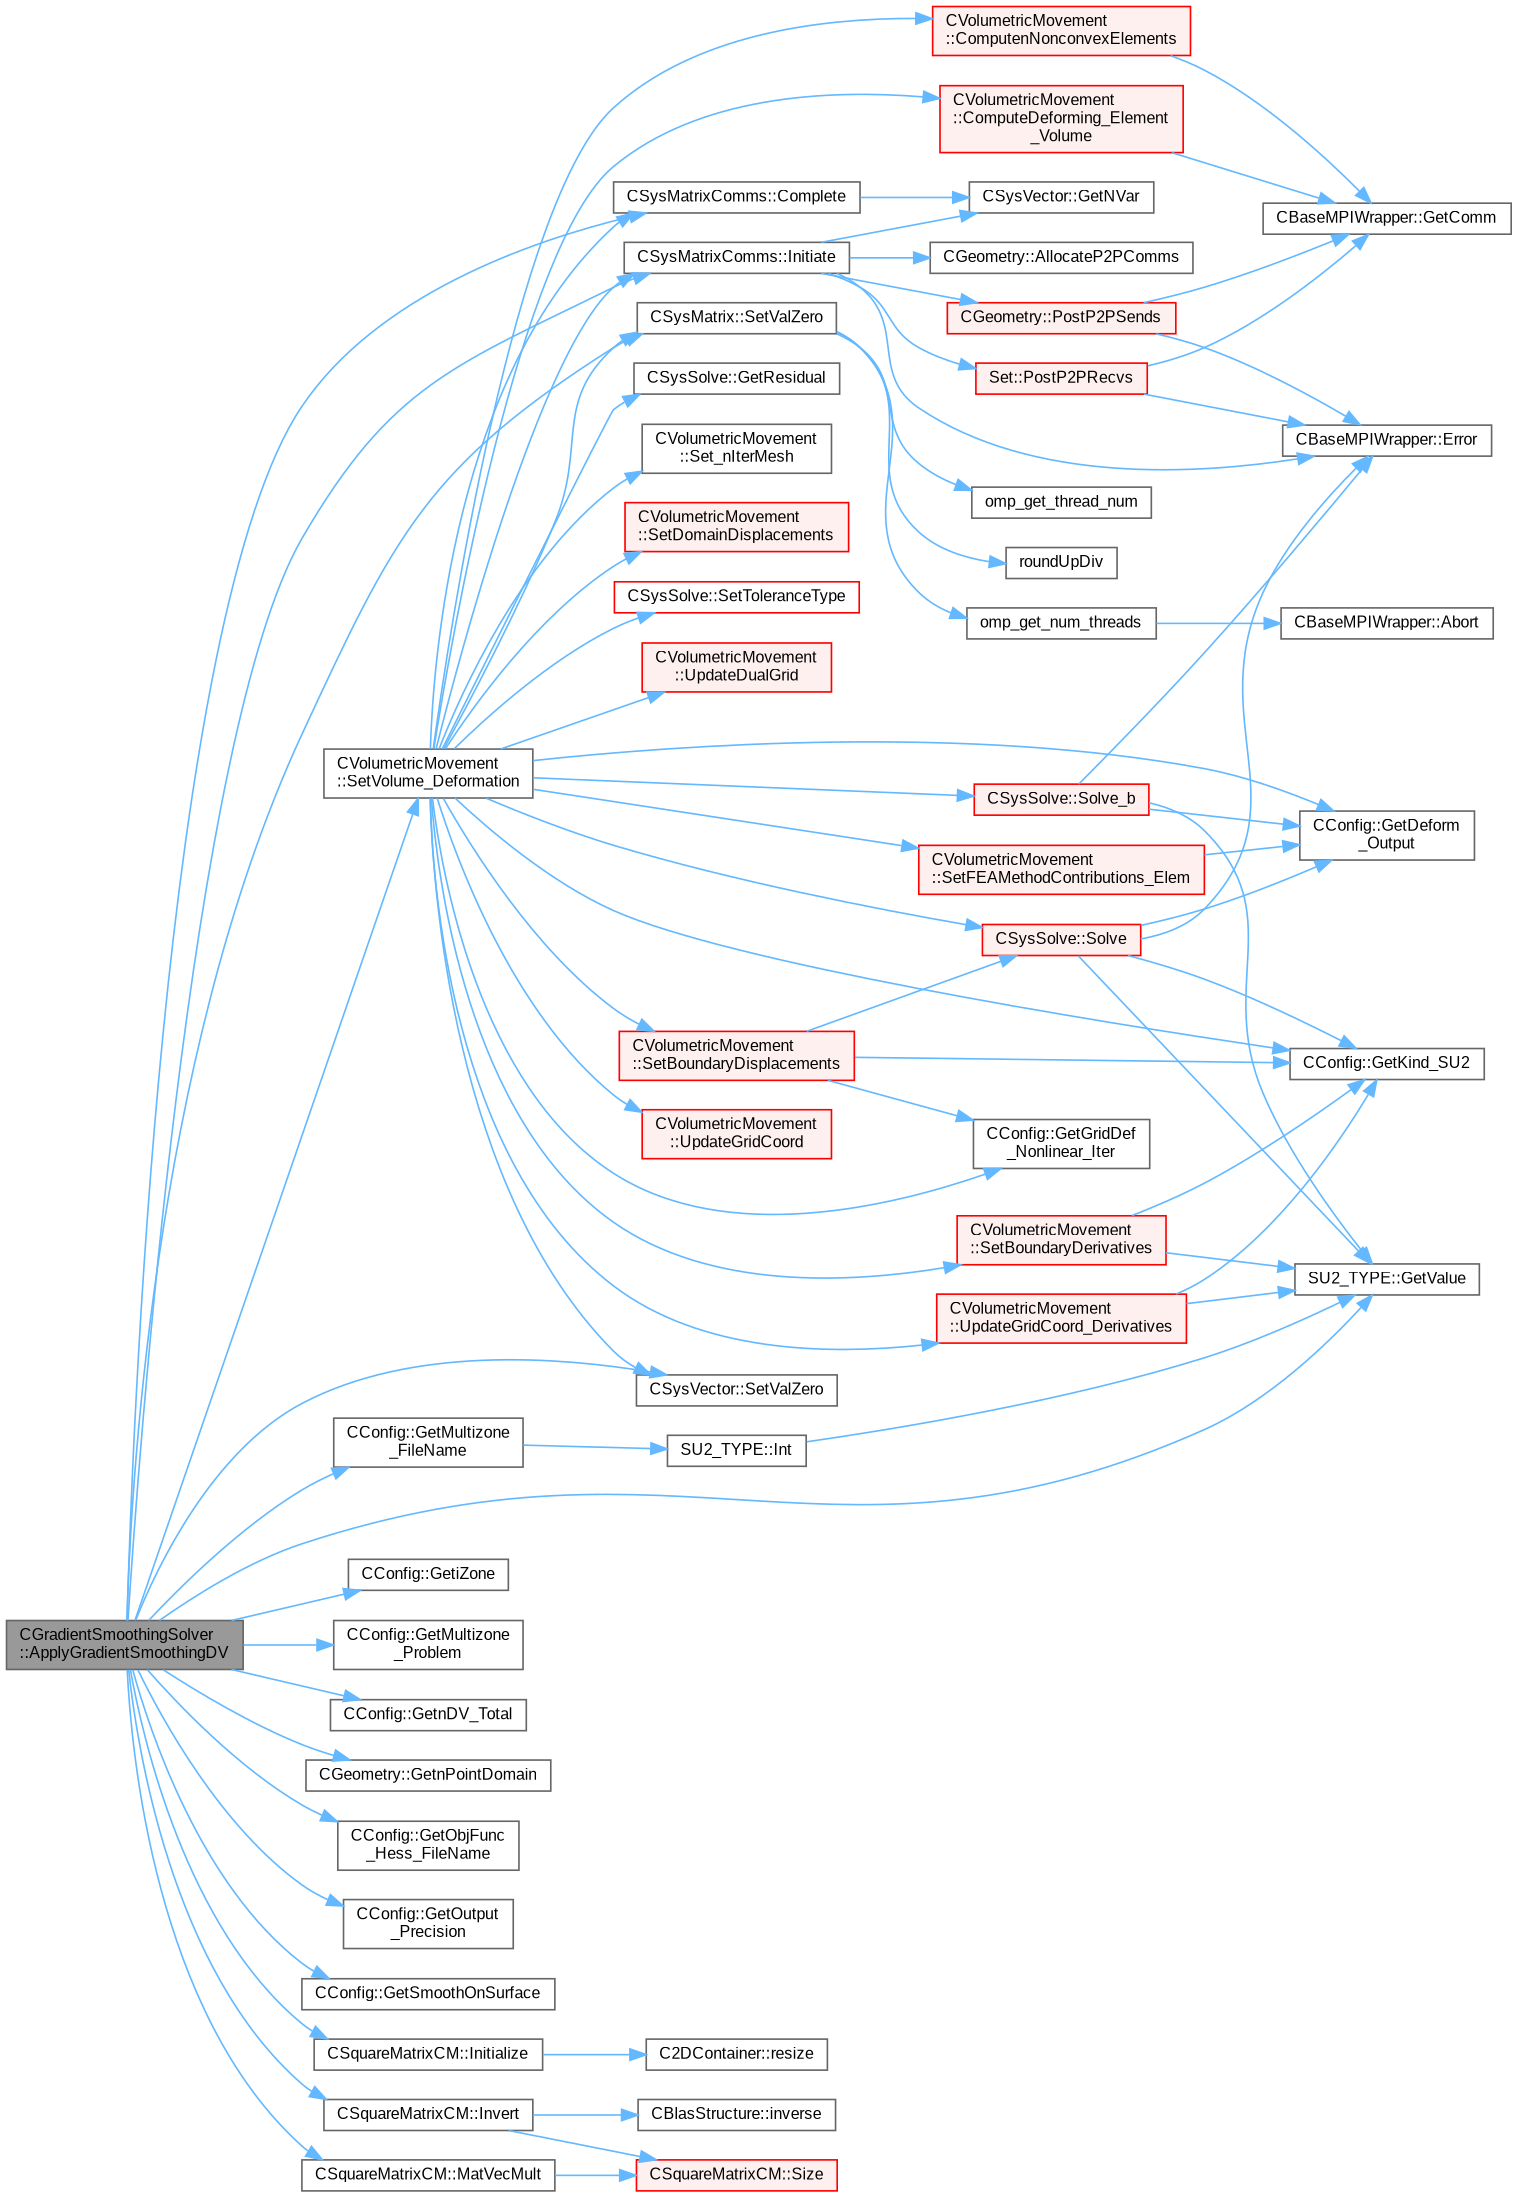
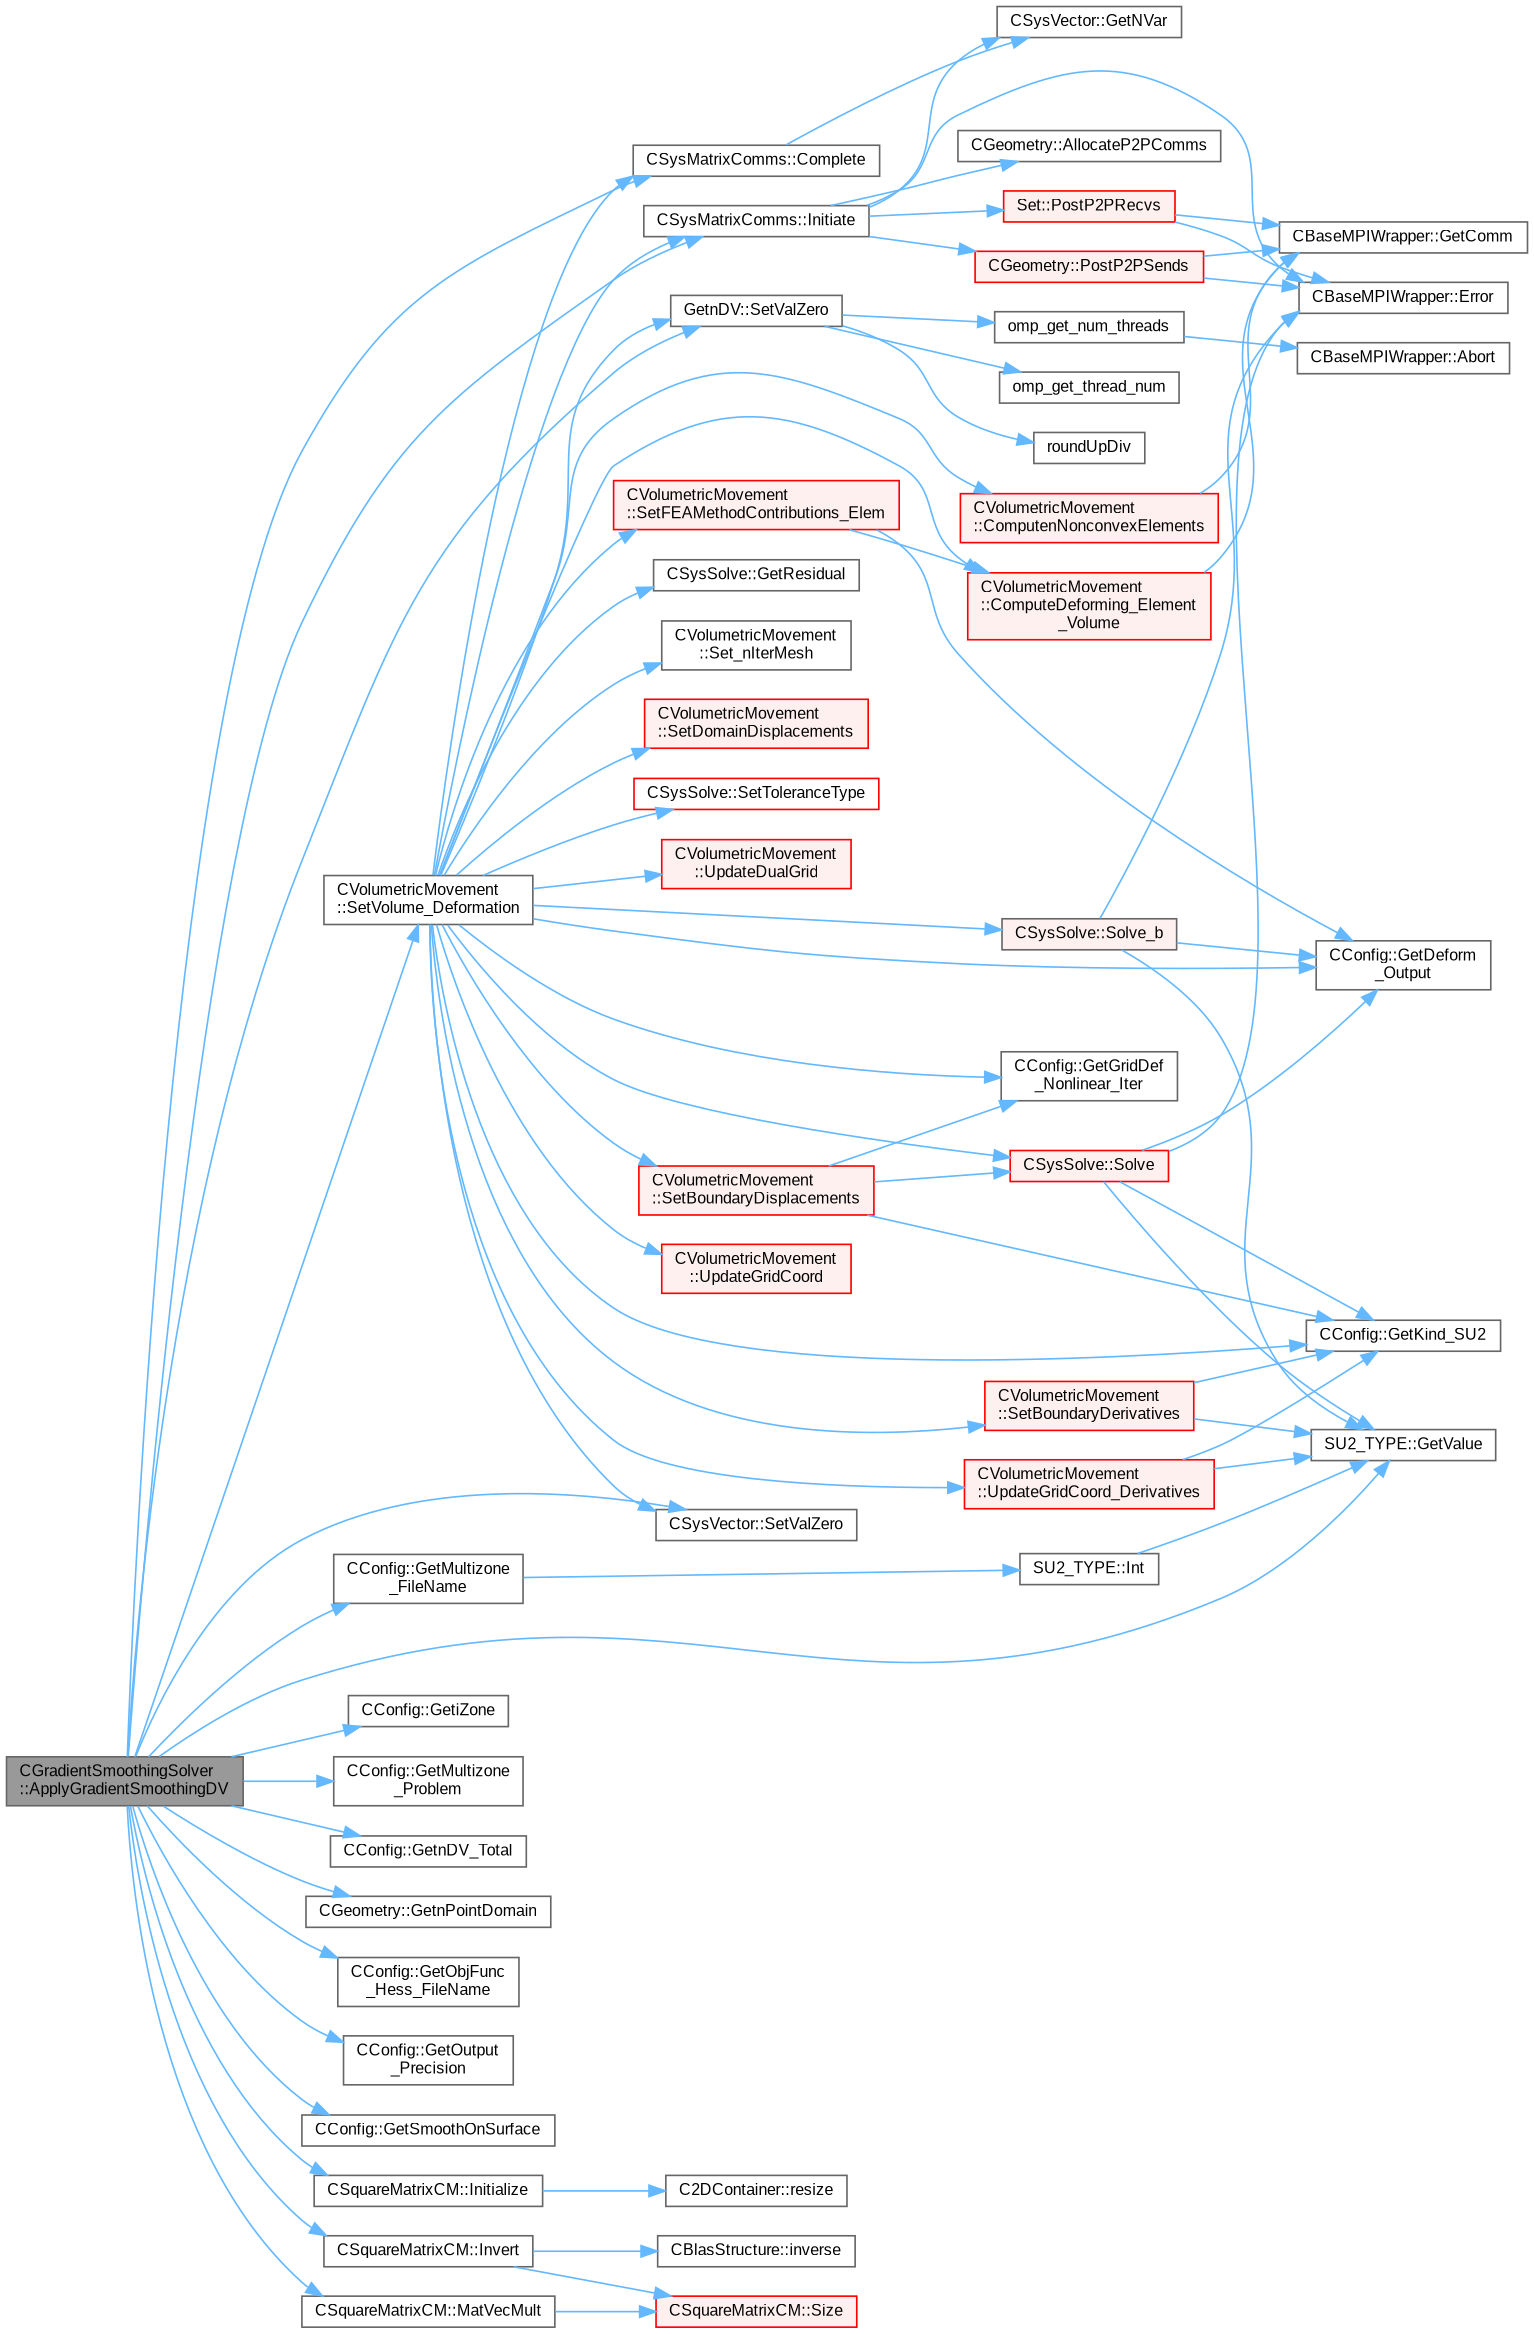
(737, 318) -> (756, 311)
none -> (921, 551)
(1062, 800) -> (1089, 934)
